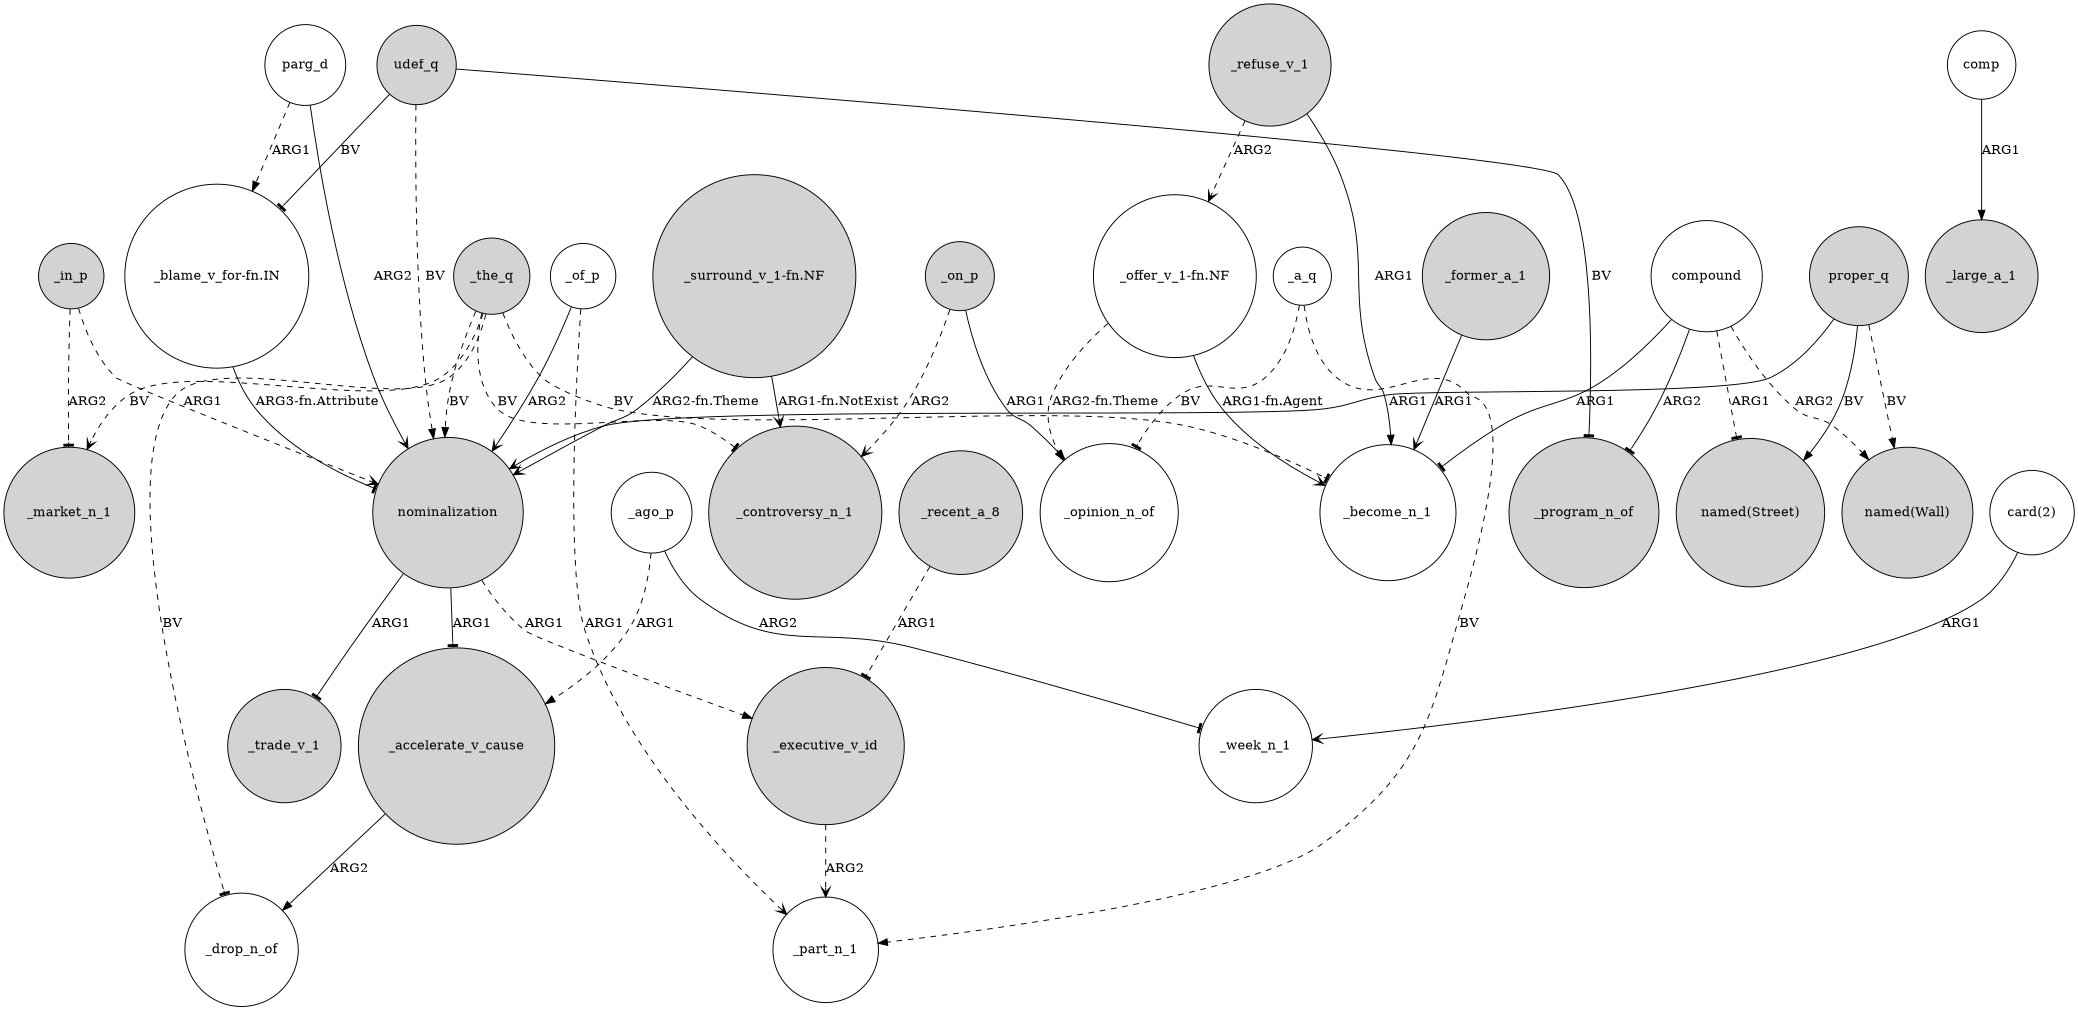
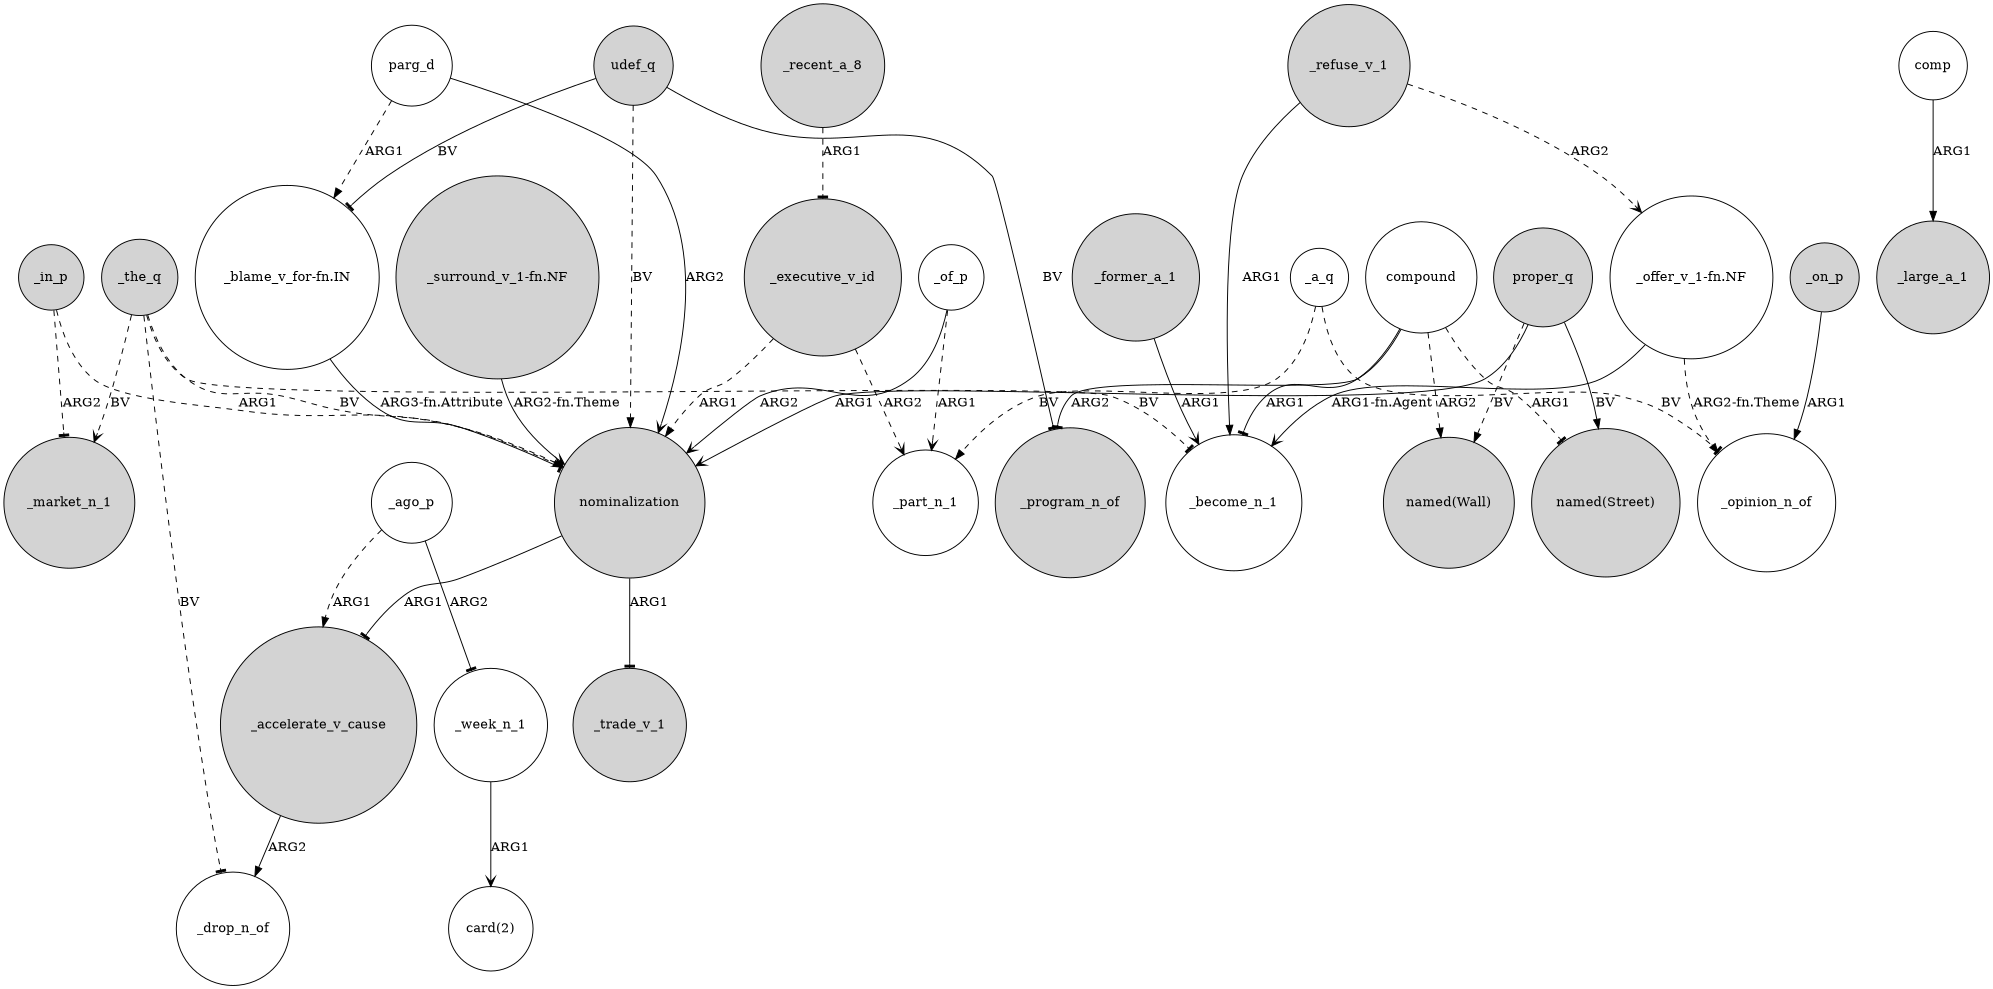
(795, 513) -> none
(609, 665) -> (722, 384)
(1687, 688) -> (491, 829)
